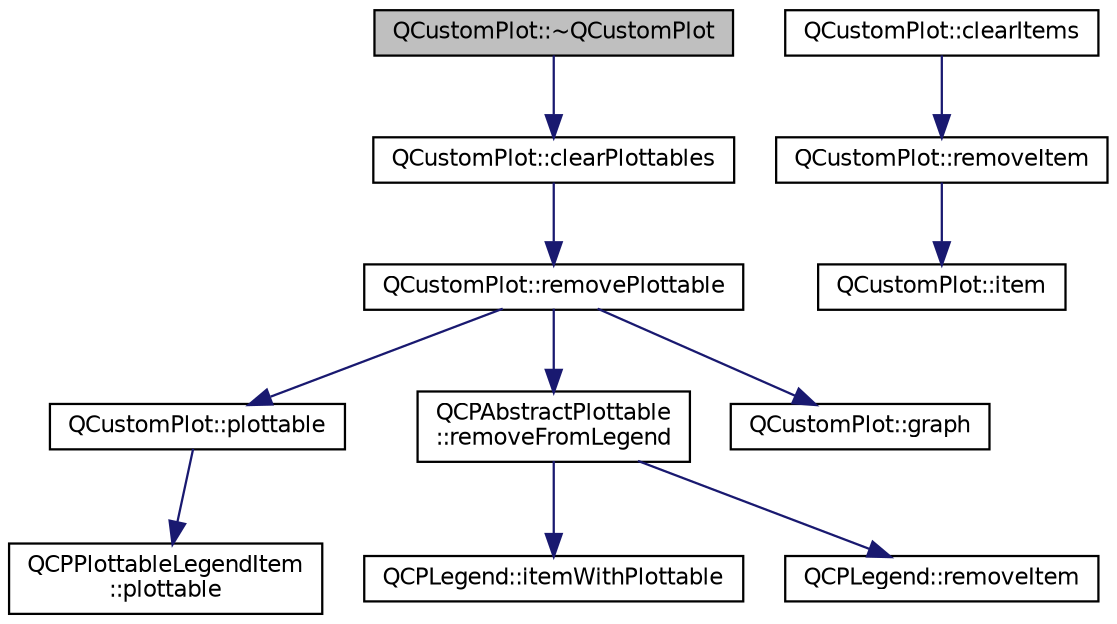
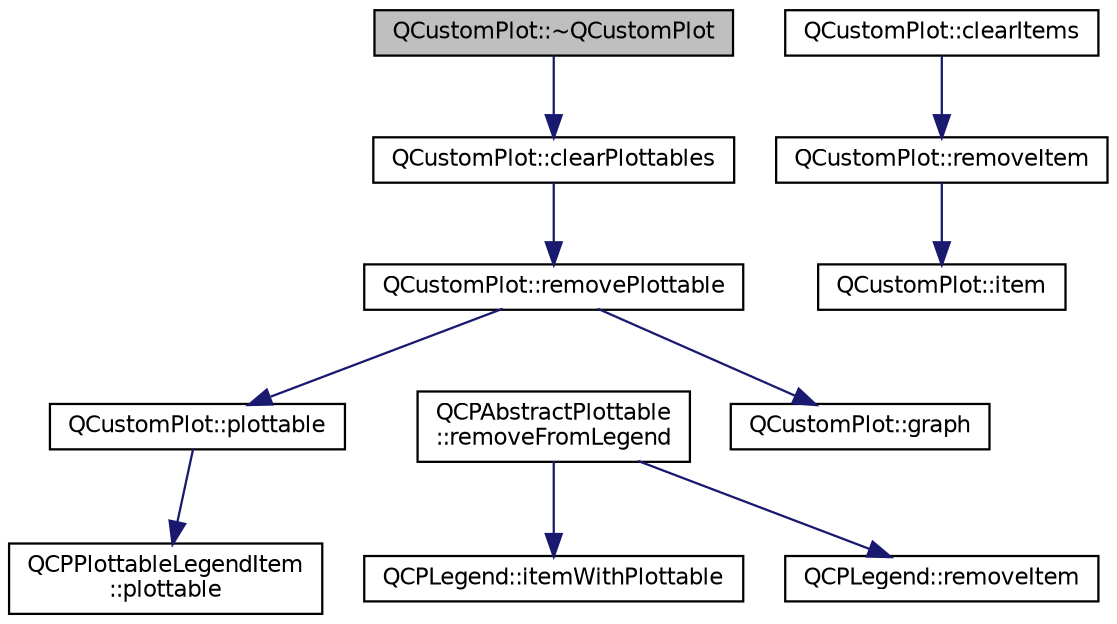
(554, 339) -> none
